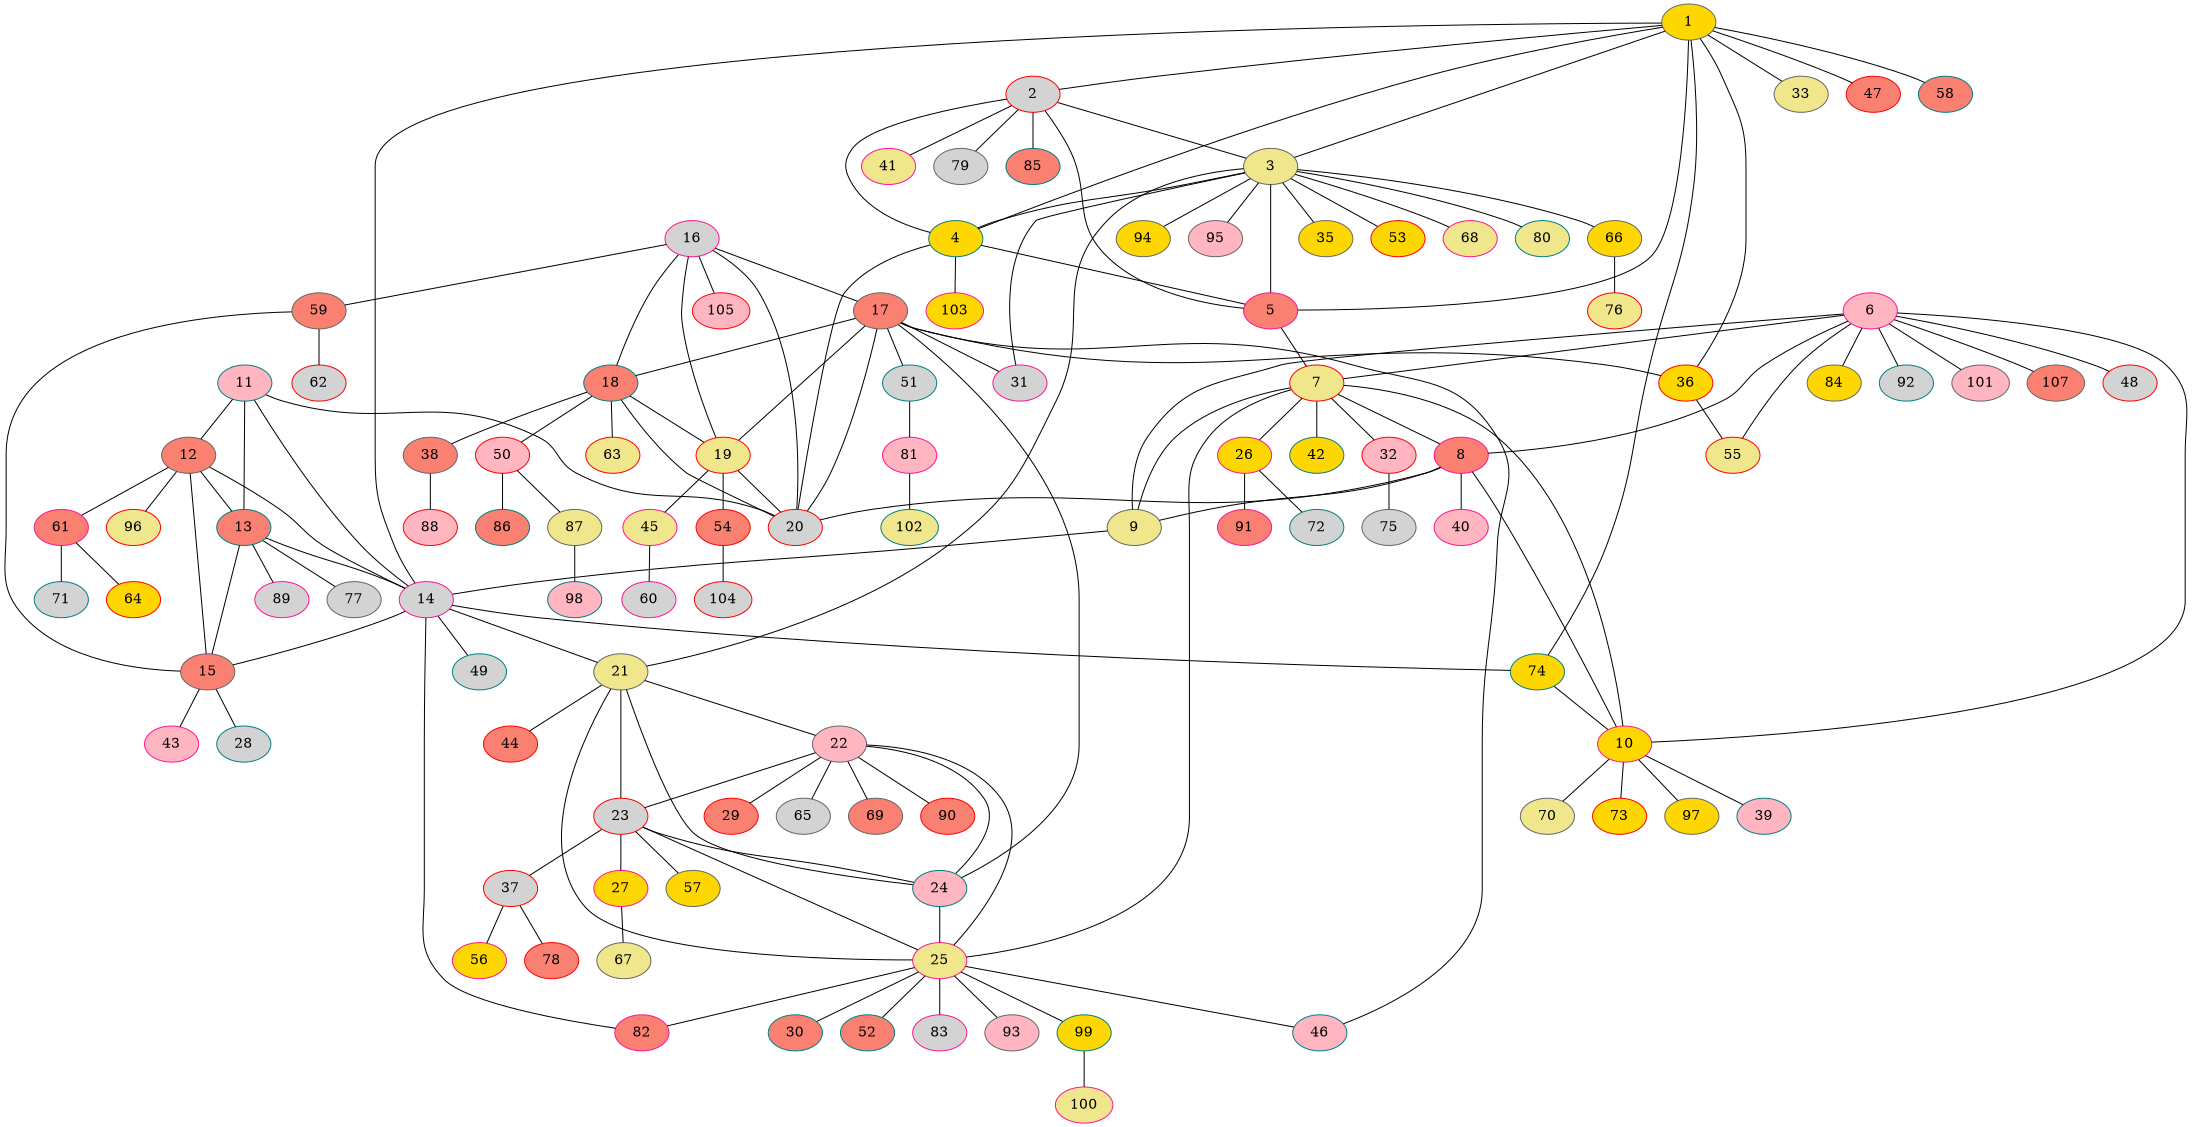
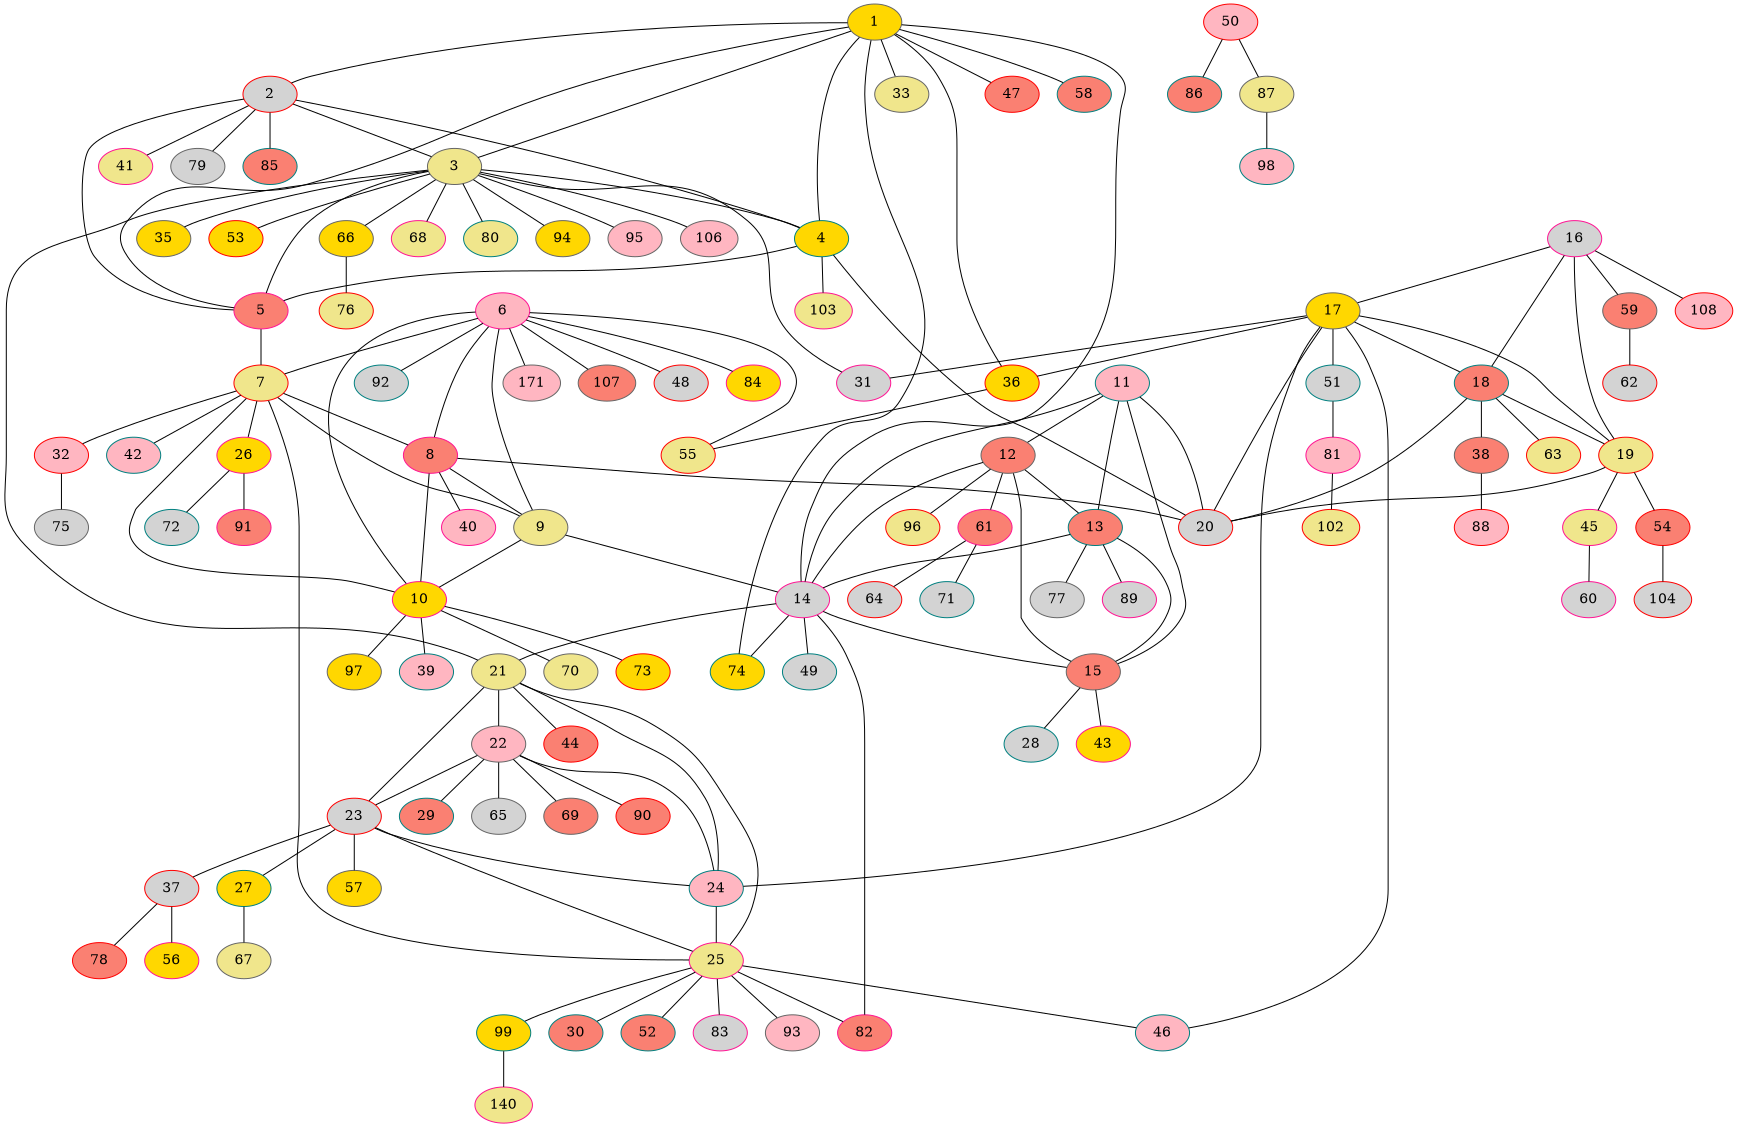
none -> (709, 239)
(721, 311) -> (1704, 311)
(881, 311) -> (1333, 311)
(955, 311) -> (824, 311)
(787, 367) -> none
(1834, 383) -> (753, 383)
(1981, 383) -> (532, 383)
(557, 419) -> none
(7, 448) -> (1170, 548)
(1317, 455) -> (134, 455)
(910, 527) -> (1331, 527)
(133, 600) -> (875, 600)
(1581, 708) -> (480, 564)
(172, 744) -> (1103, 744)
(1005, 806) -> none
(731, 816) -> (426, 816)
(621, 888) -> (244, 888)
(1084, 1105) -> (504, 1105)
